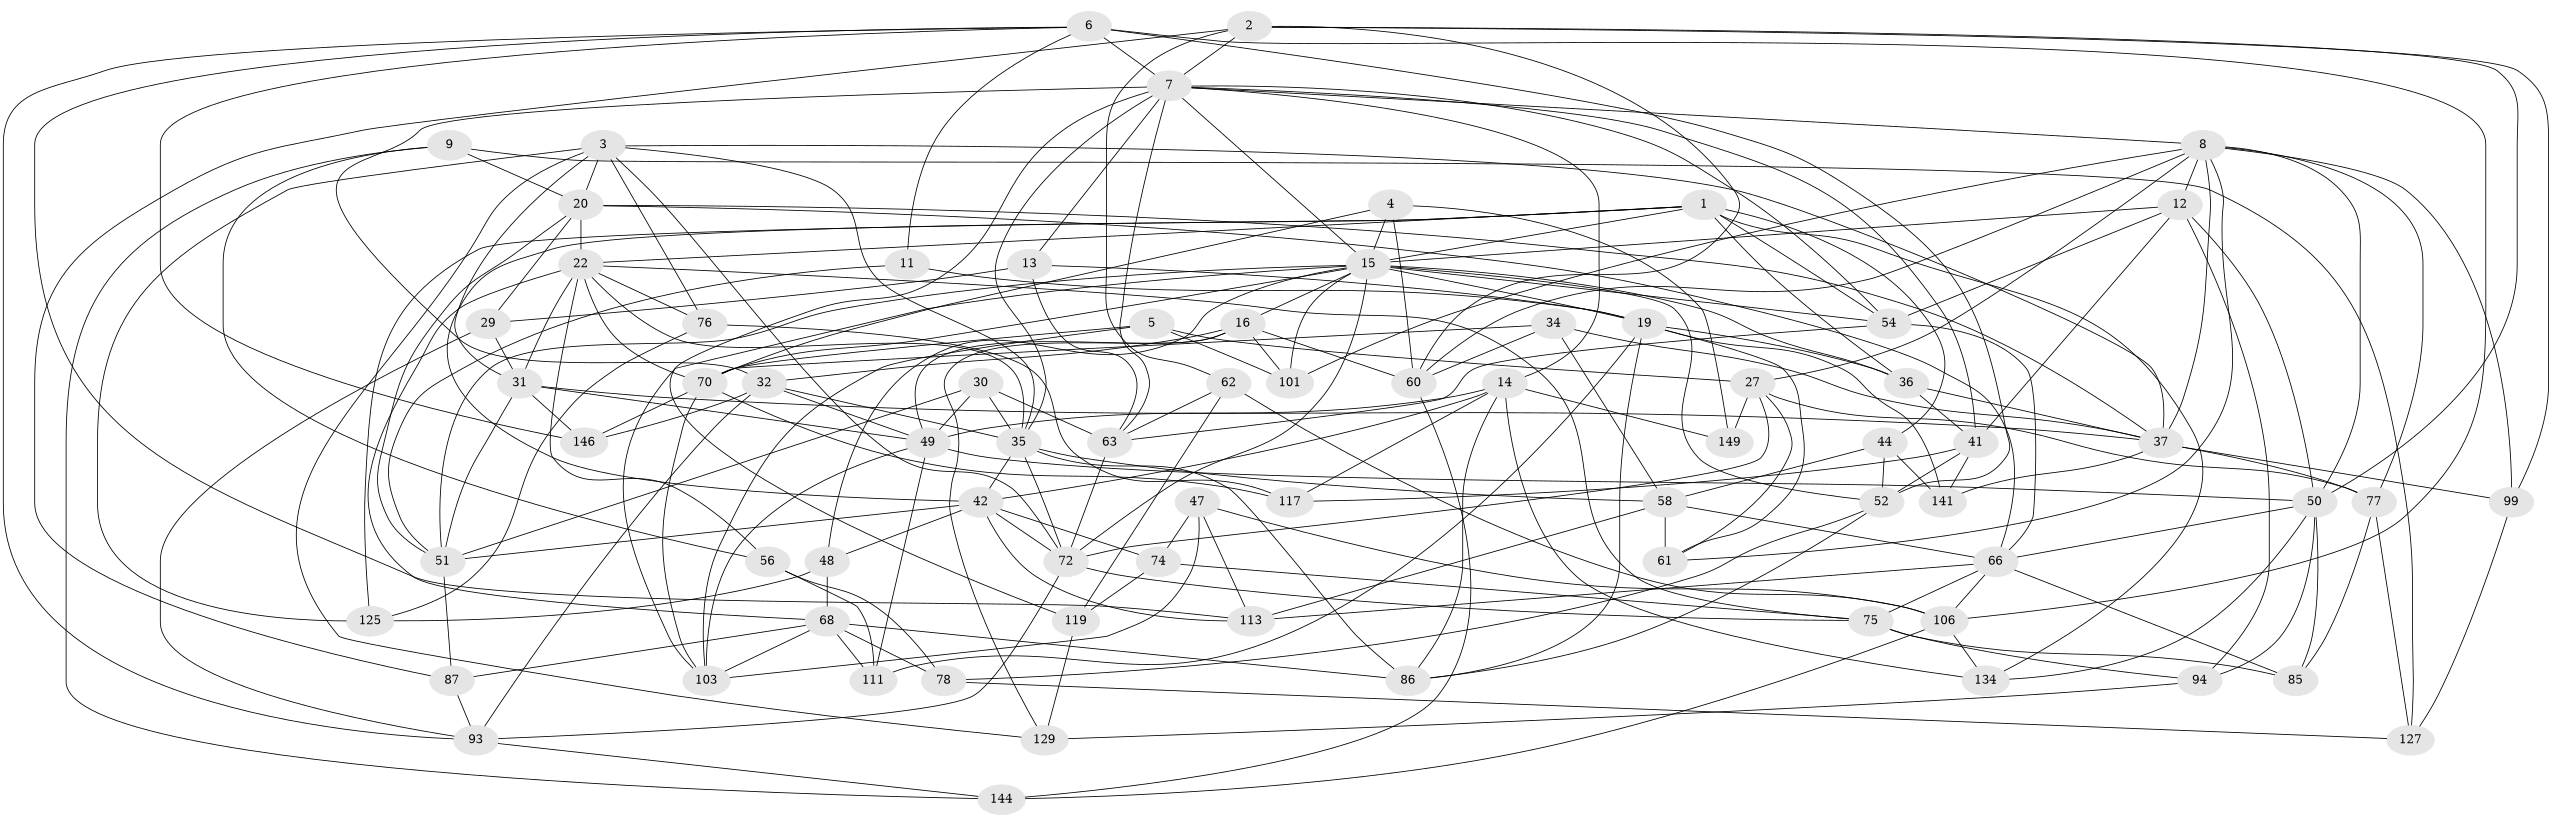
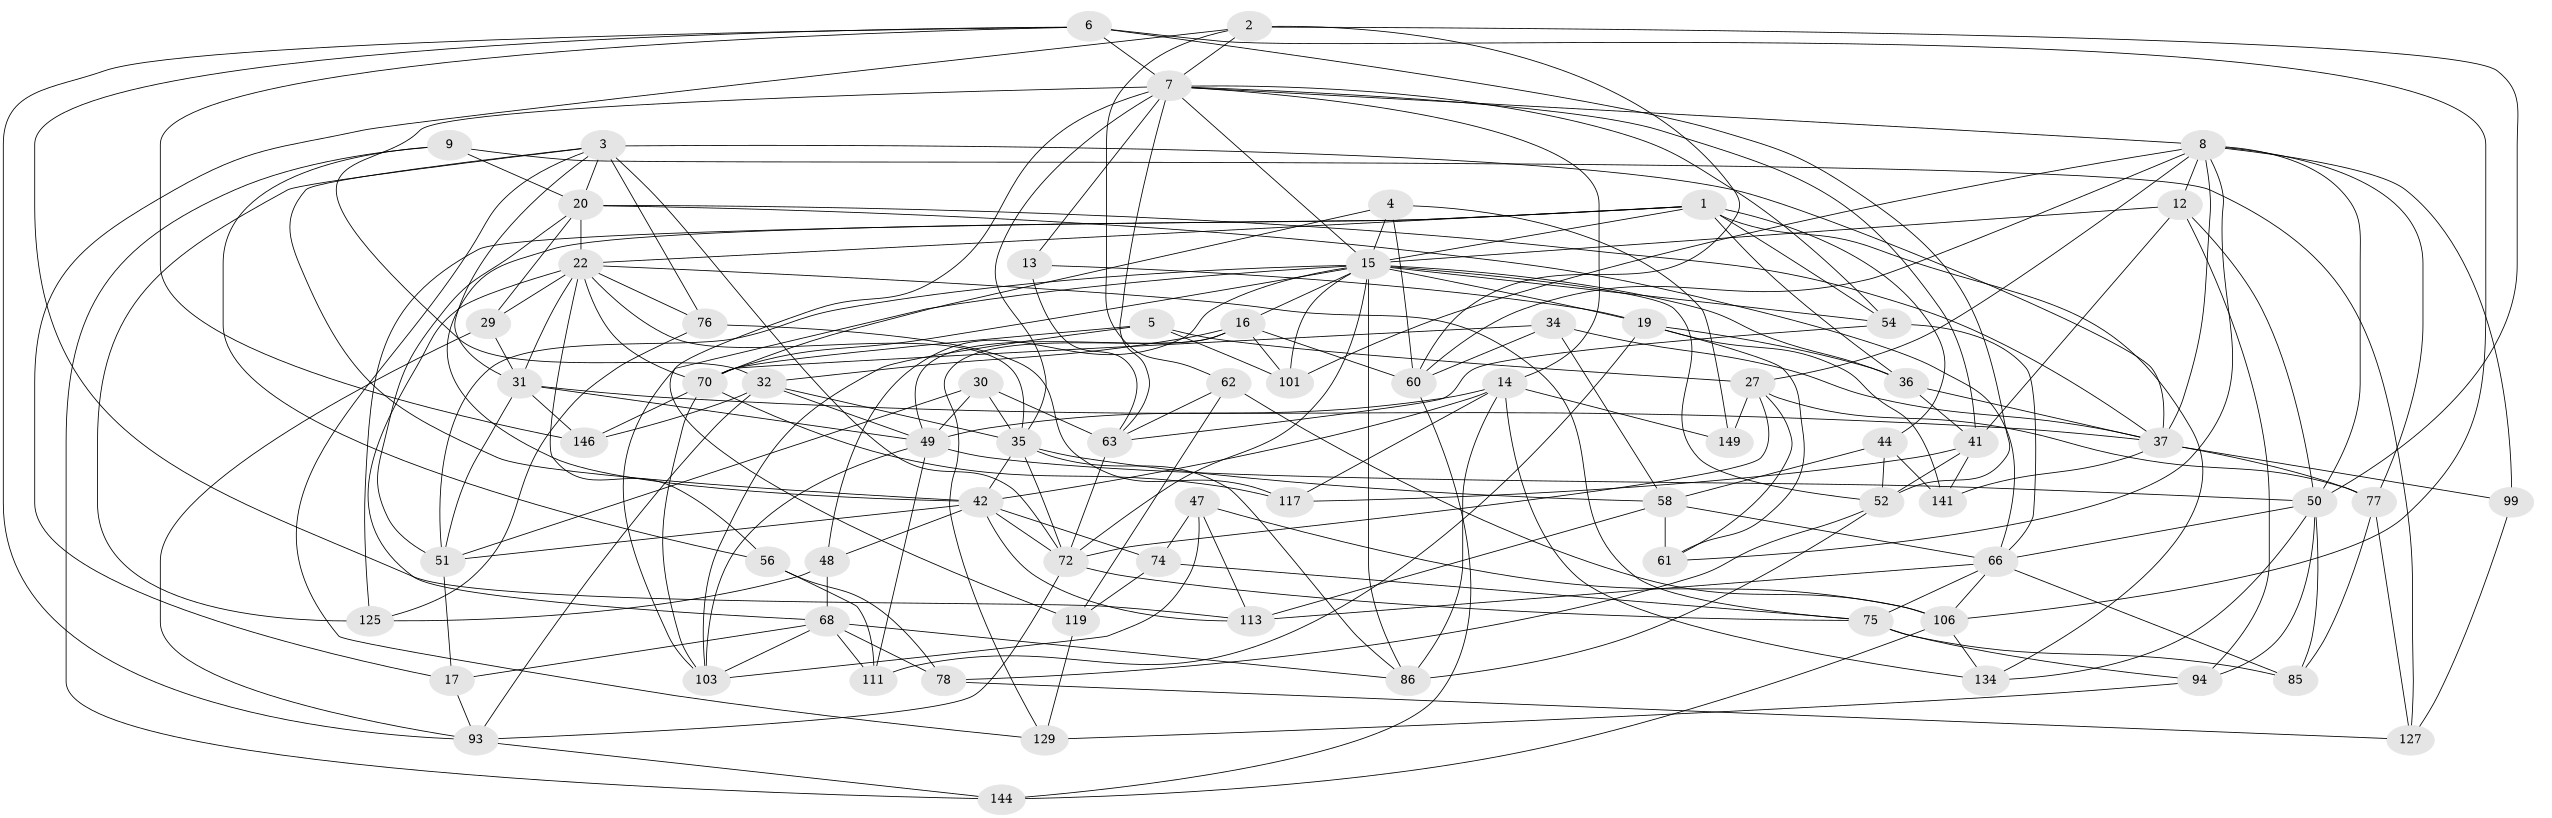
(2528, 79) -> none
(865, 259) -> (416, 417)
(907, 264) -> none
(2022, 269) -> none
(760, 299) -> (535, 294)
(1616, 581) -> (1368, 446)
(452, 681) -> (452, 681)
